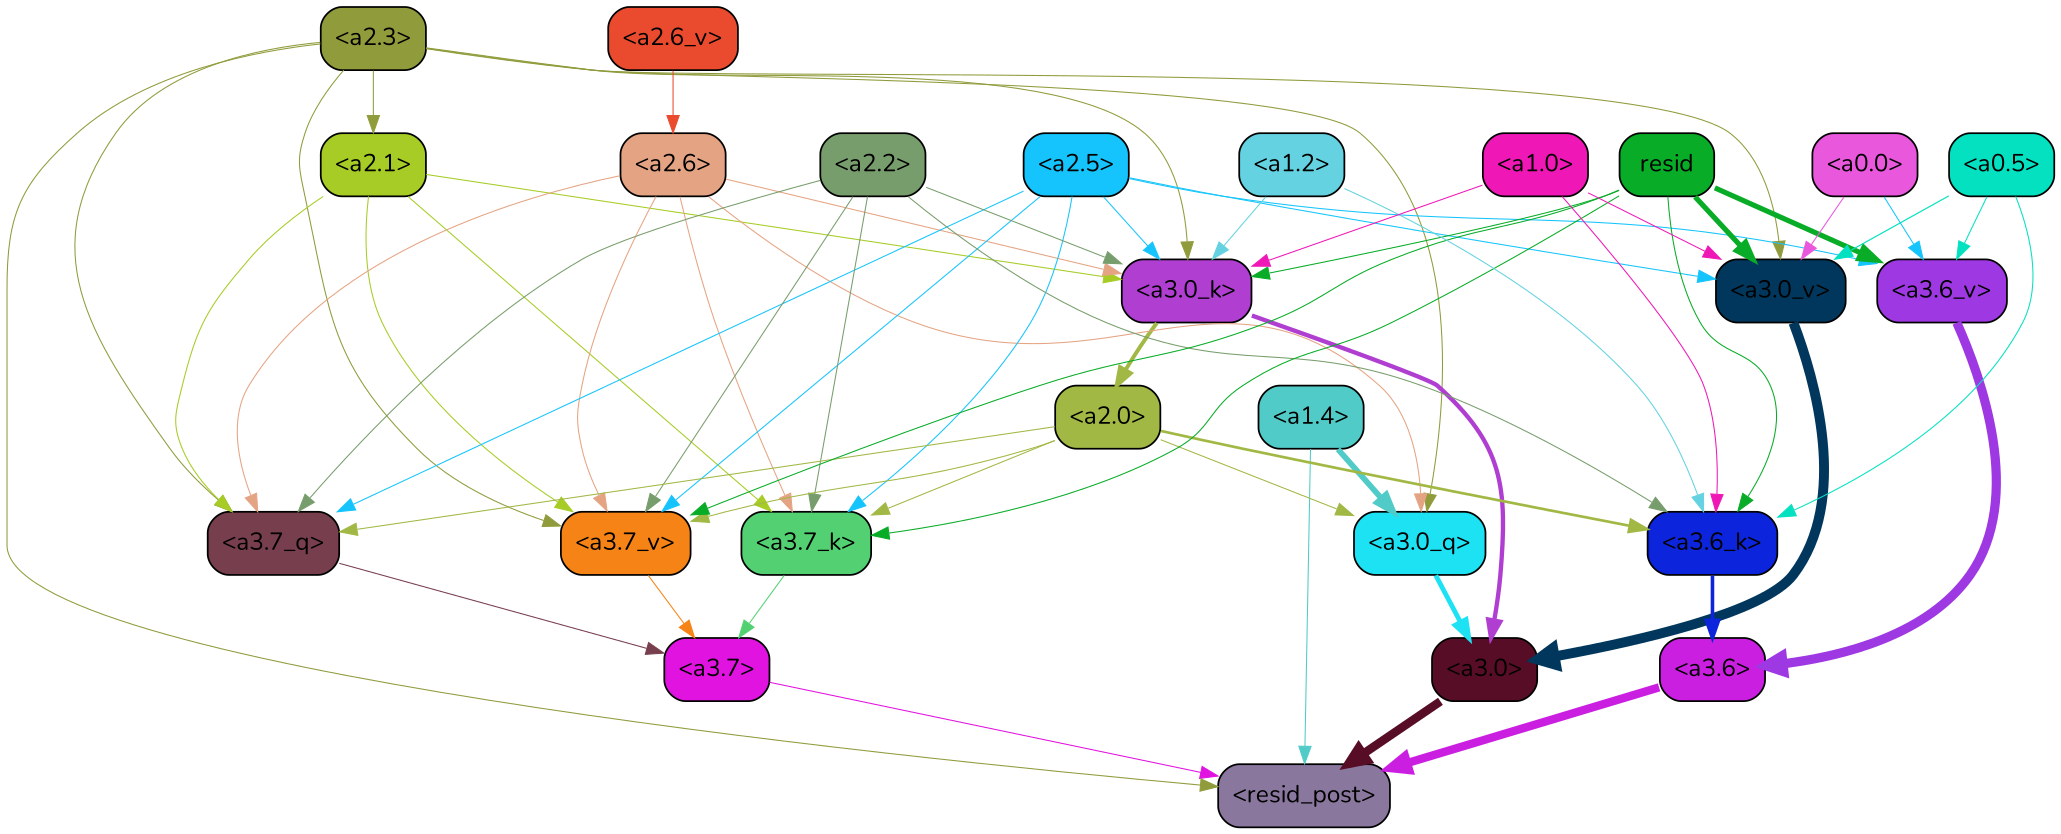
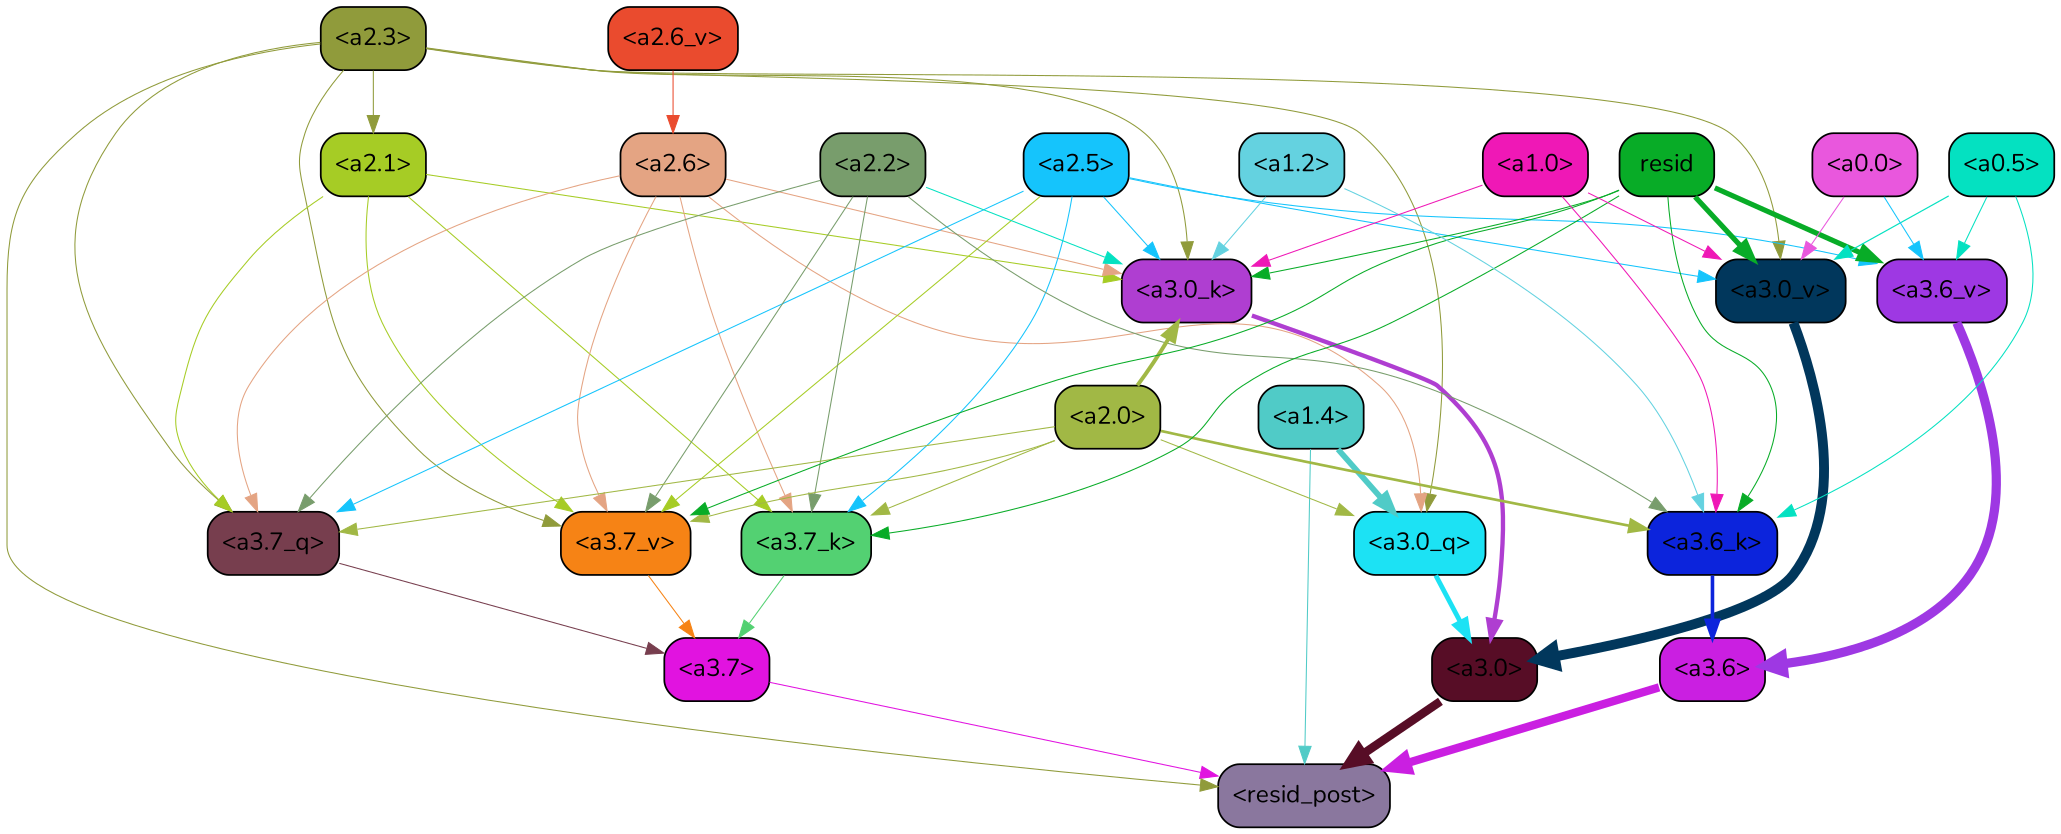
(1024, 226) -> (1024, 226)
(1140, 347) -> (1150, 368)
(858, 348) -> (858, 348)
